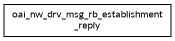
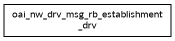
(88, 20) -> (88, 20)
